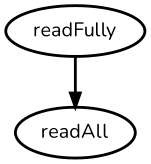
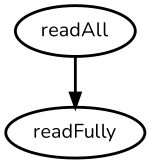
(75, 75) -> (75, 75)
